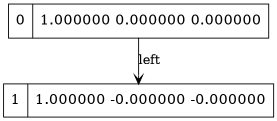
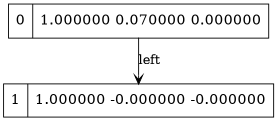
(151, 20) -> (151, 20)
